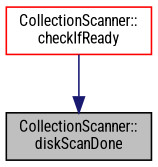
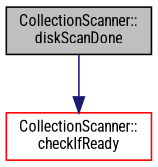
(79, 76) -> (79, 76)
